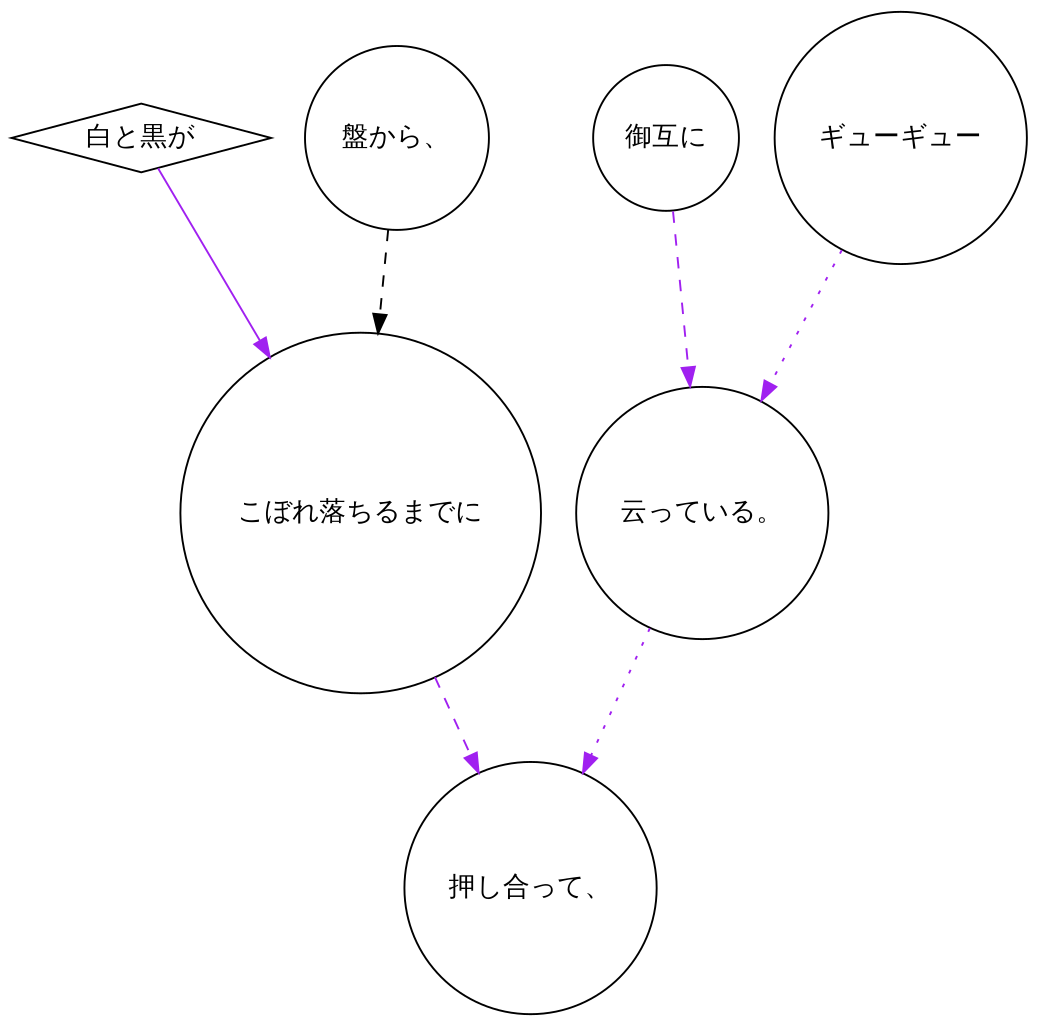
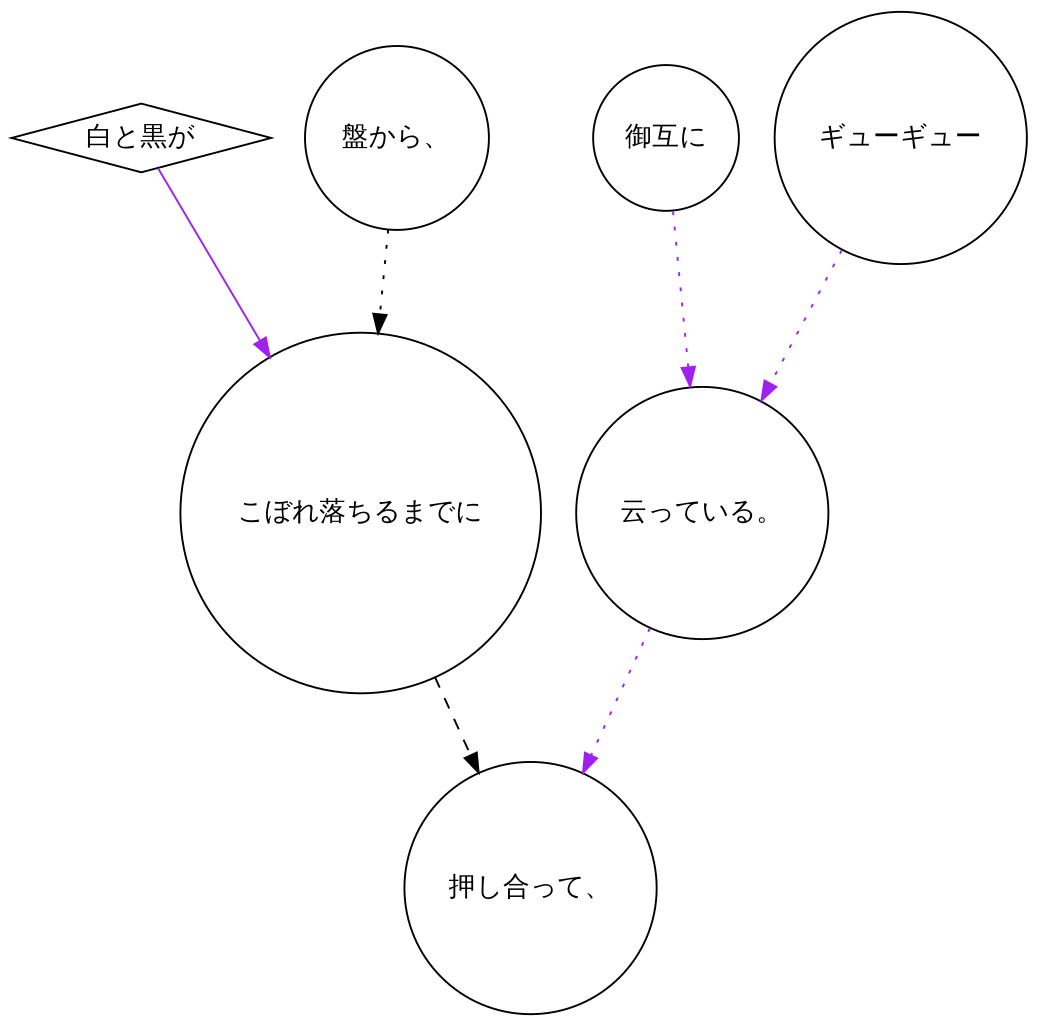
(384, 272) -> (384, 272)
(681, 289) -> (681, 289)
(453, 716) -> (453, 716)
